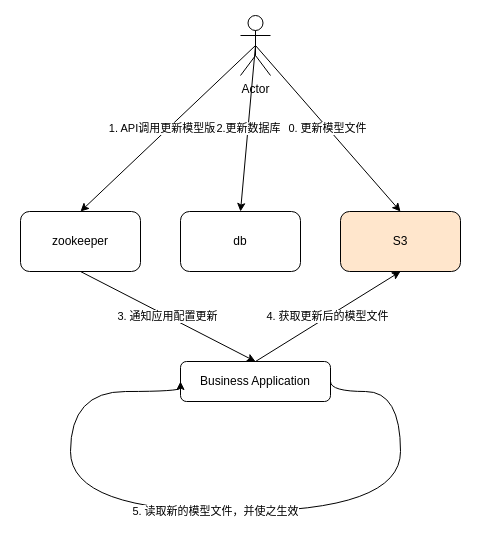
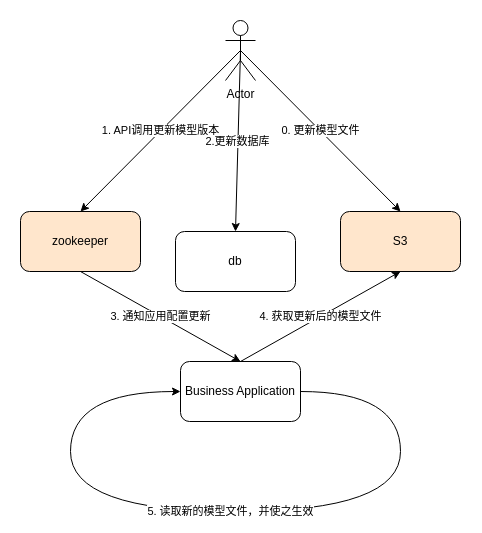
(256, 46) -> (241, 51)
(81, 242) -> (81, 242)
(241, 242) -> (236, 262)
(256, 382) -> (241, 392)
